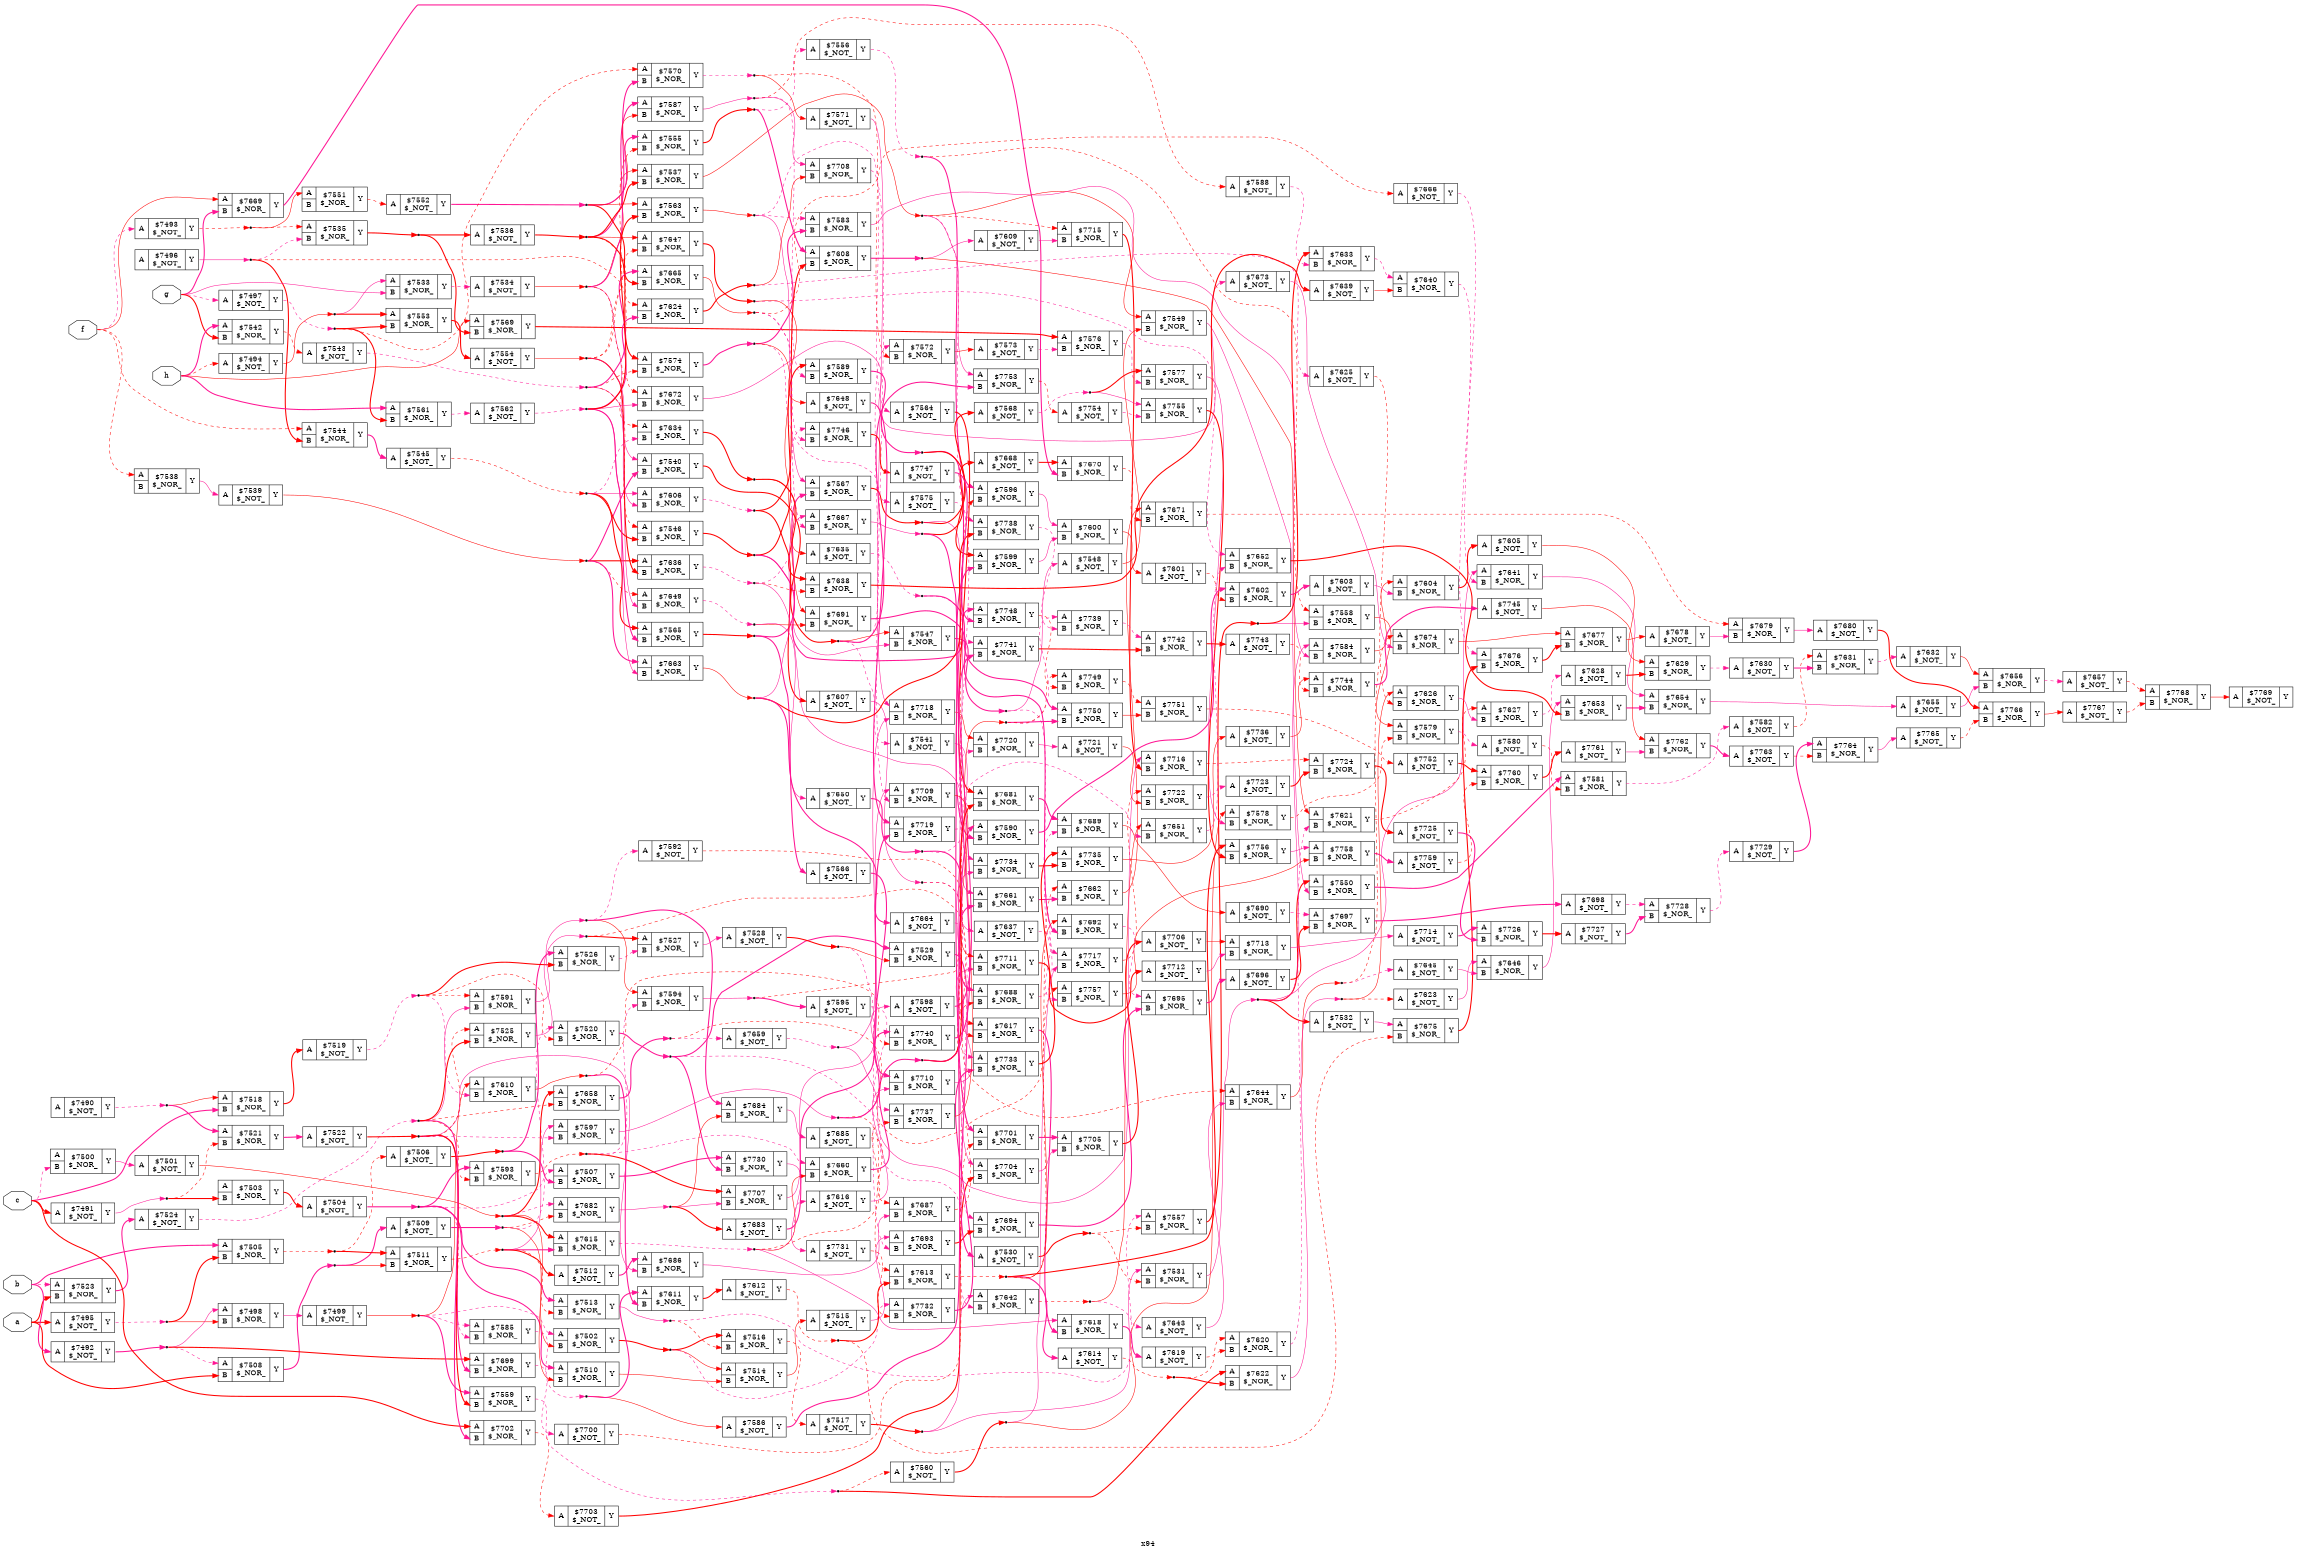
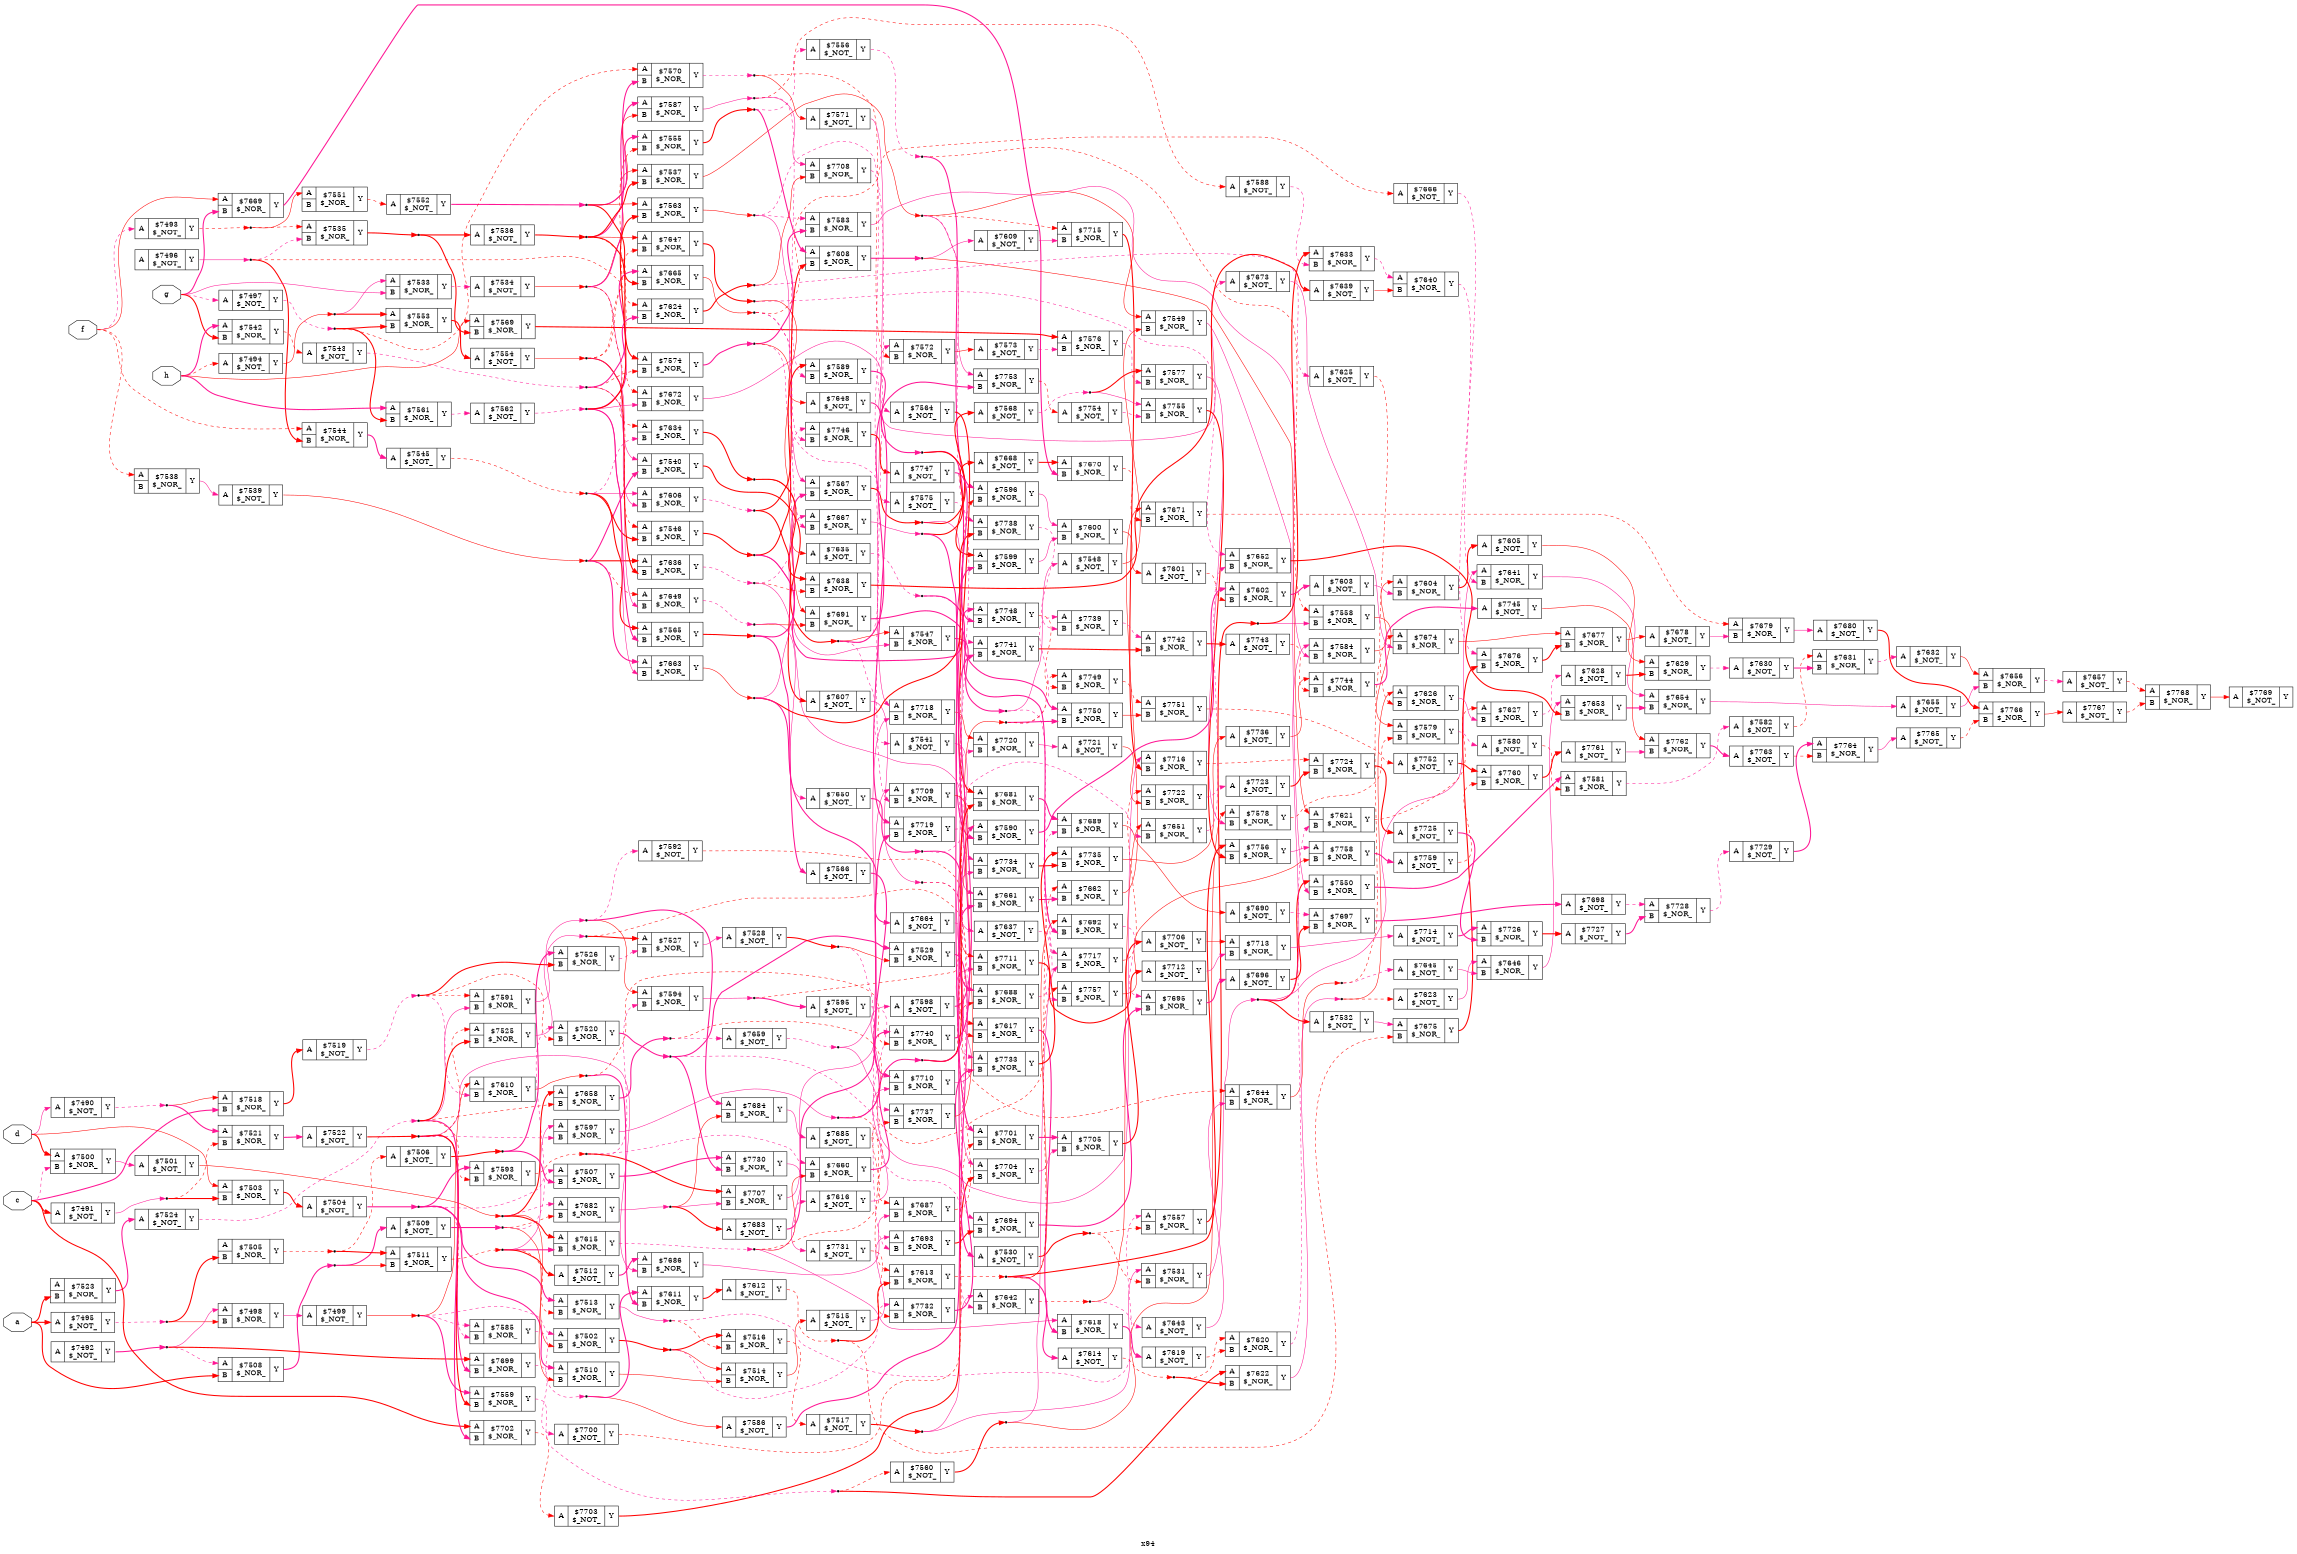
none -> (18, 1134)
(18, 1285) -> none
